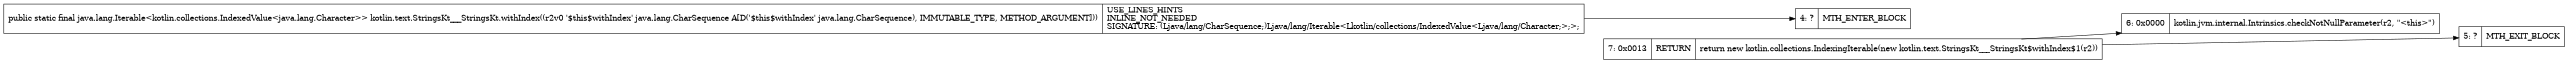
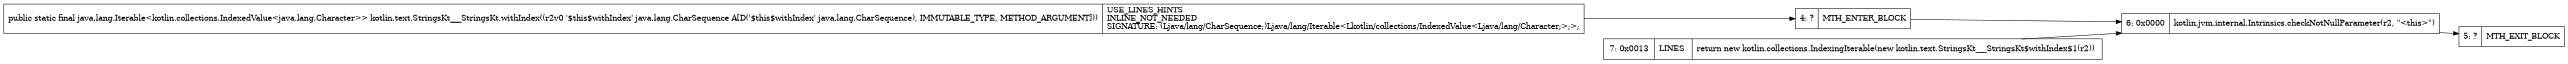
none -> (2013, 21)
(2278, 41) -> (2446, 33)
(1673, 49) -> (1672, 49)
